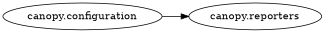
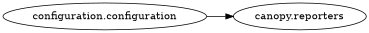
(82, 16) -> (105, 16)
